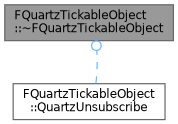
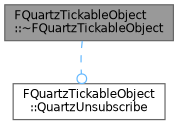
(97, 67) -> (81, 57)
